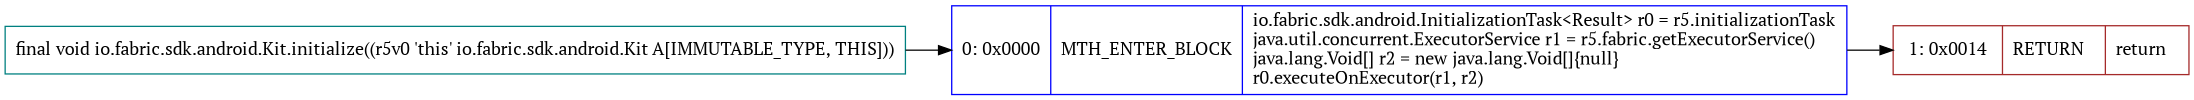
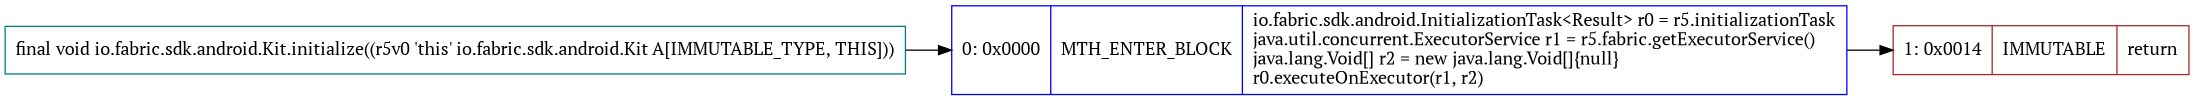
(2049, 50) -> (2055, 50)
